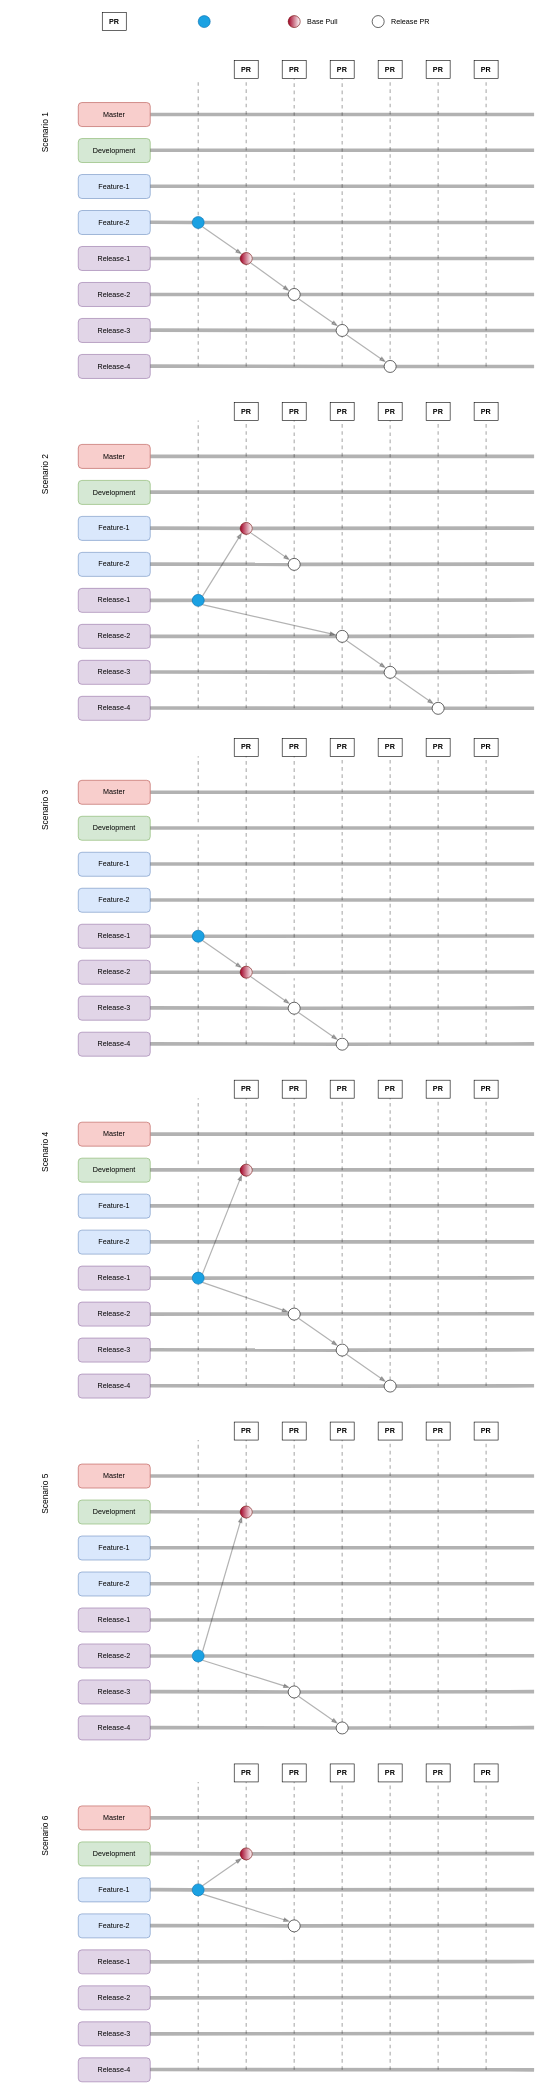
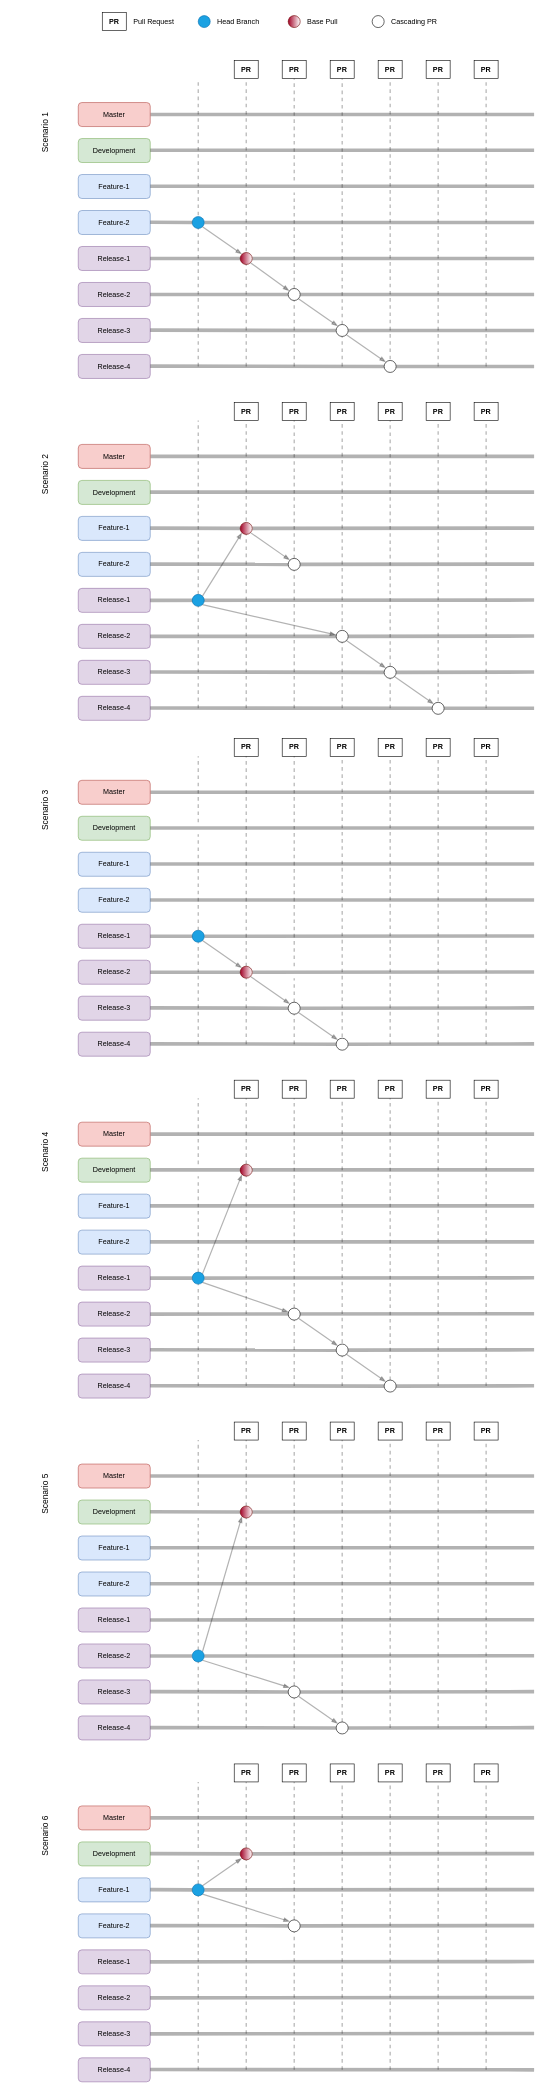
none -> (162, 21)
none -> (246, 21)
(410, 21) -> (414, 21)
